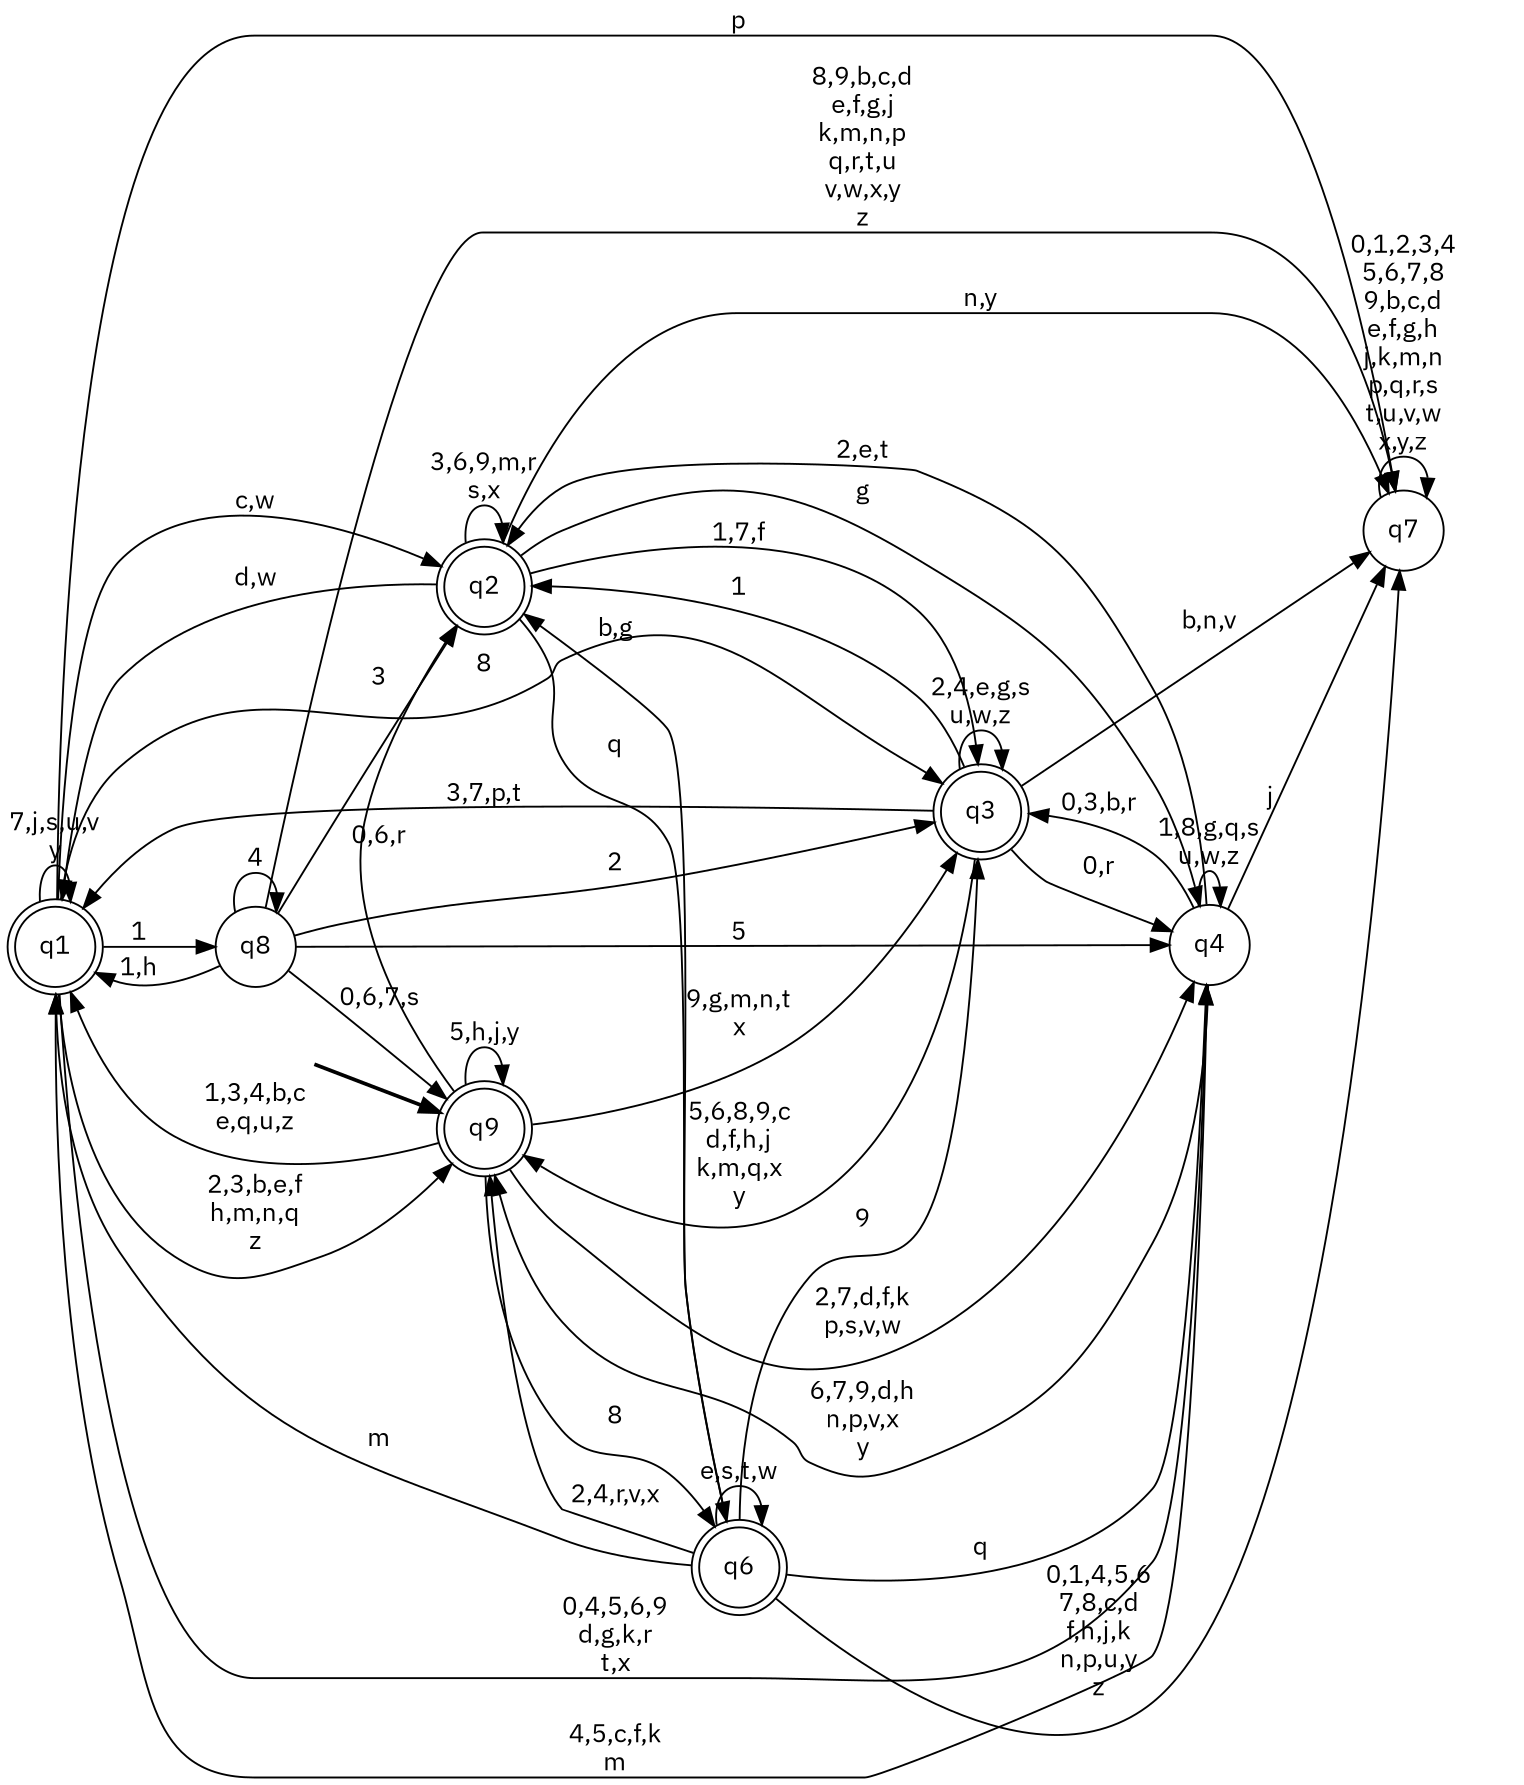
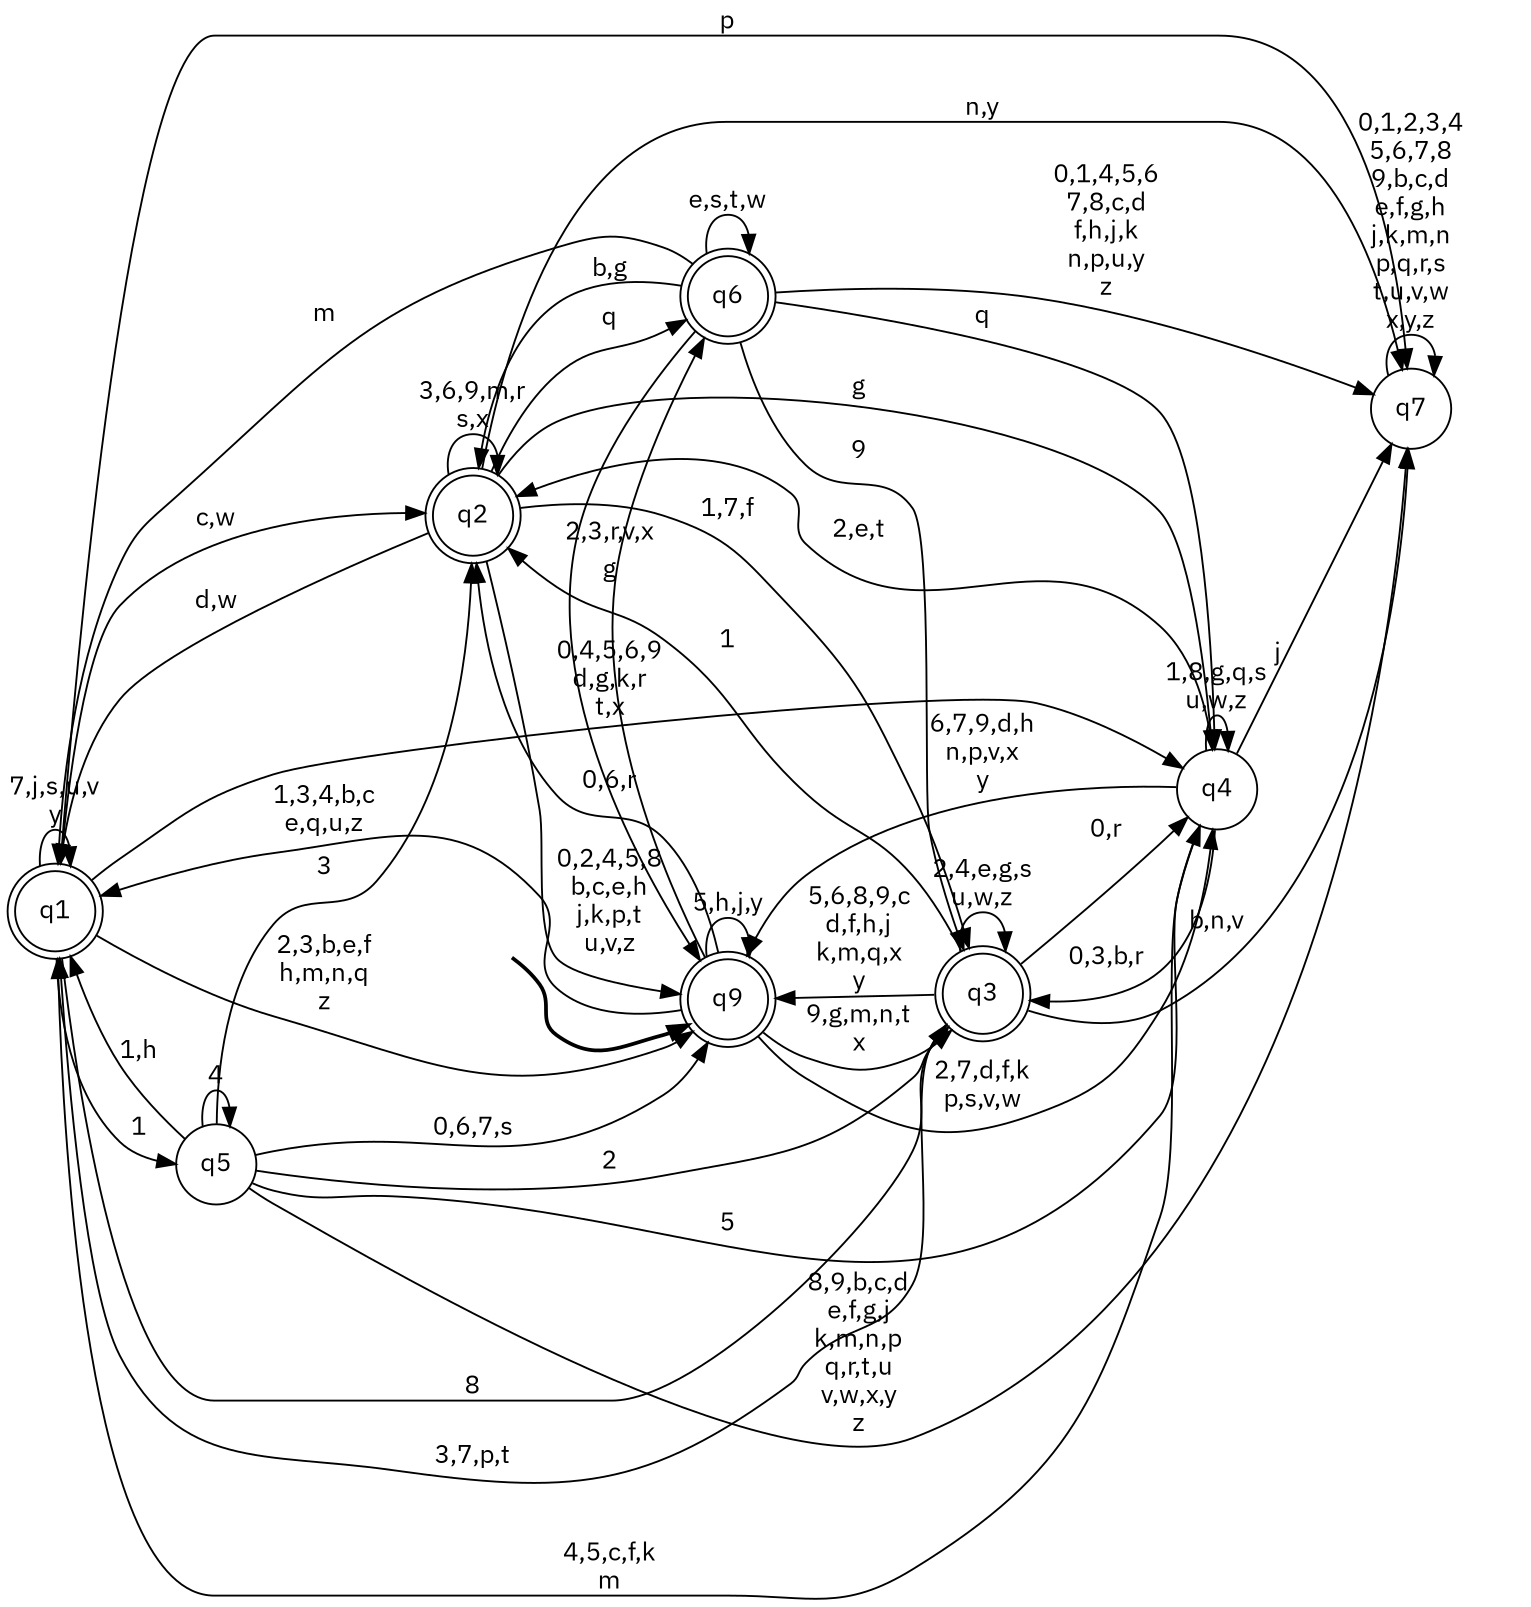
none -> (540, 814)
(256, 947) -> (216, 1164)
(616, 1417) -> (610, 570)
(616, 1495) -> (610, 532)
